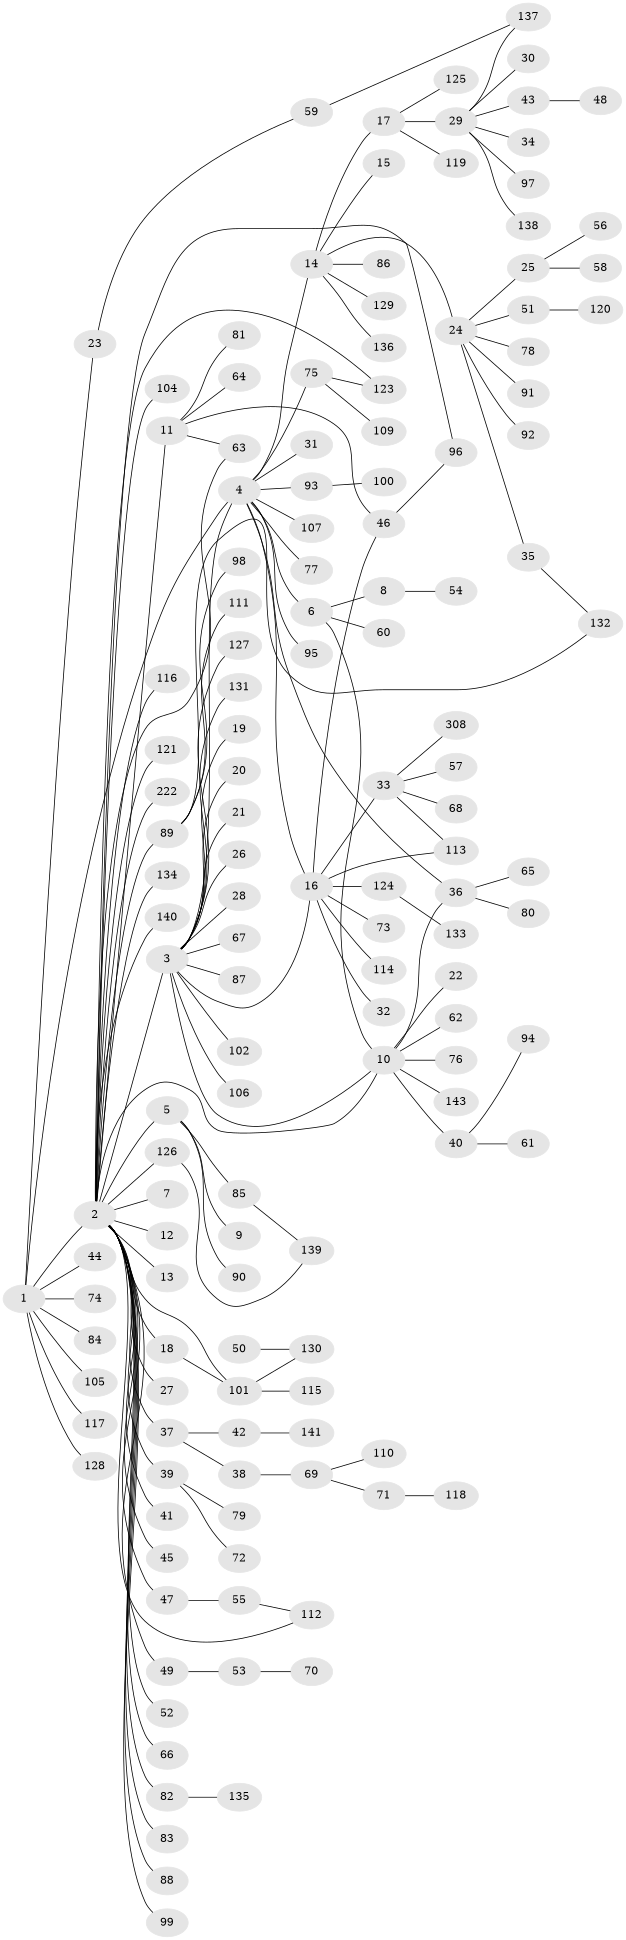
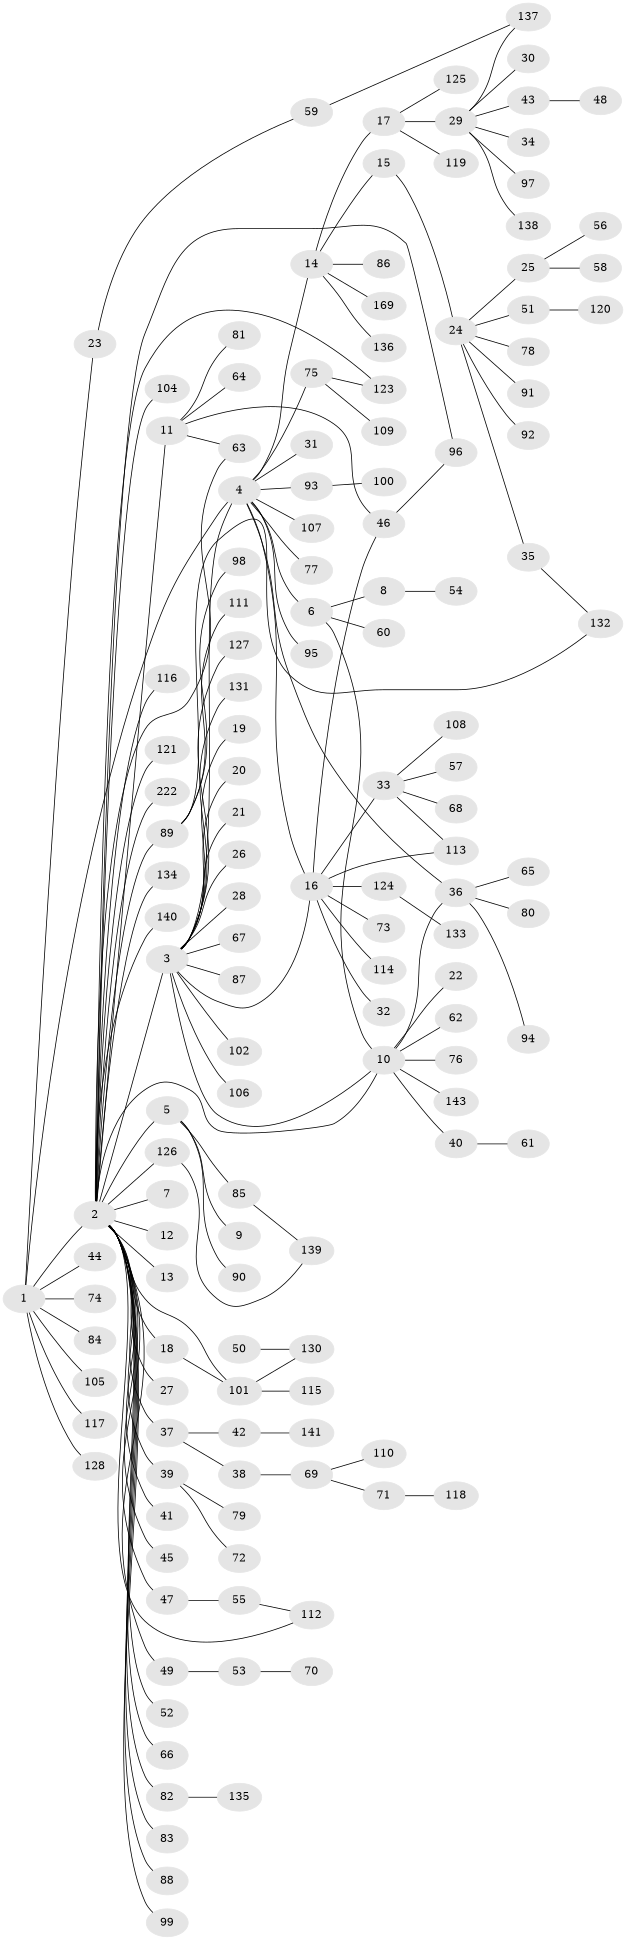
(415, 250) -> (431, 243)
(384, 306) -> (384, 306)
(456, 725) -> (456, 725)
(498, 1094) -> (503, 962)
